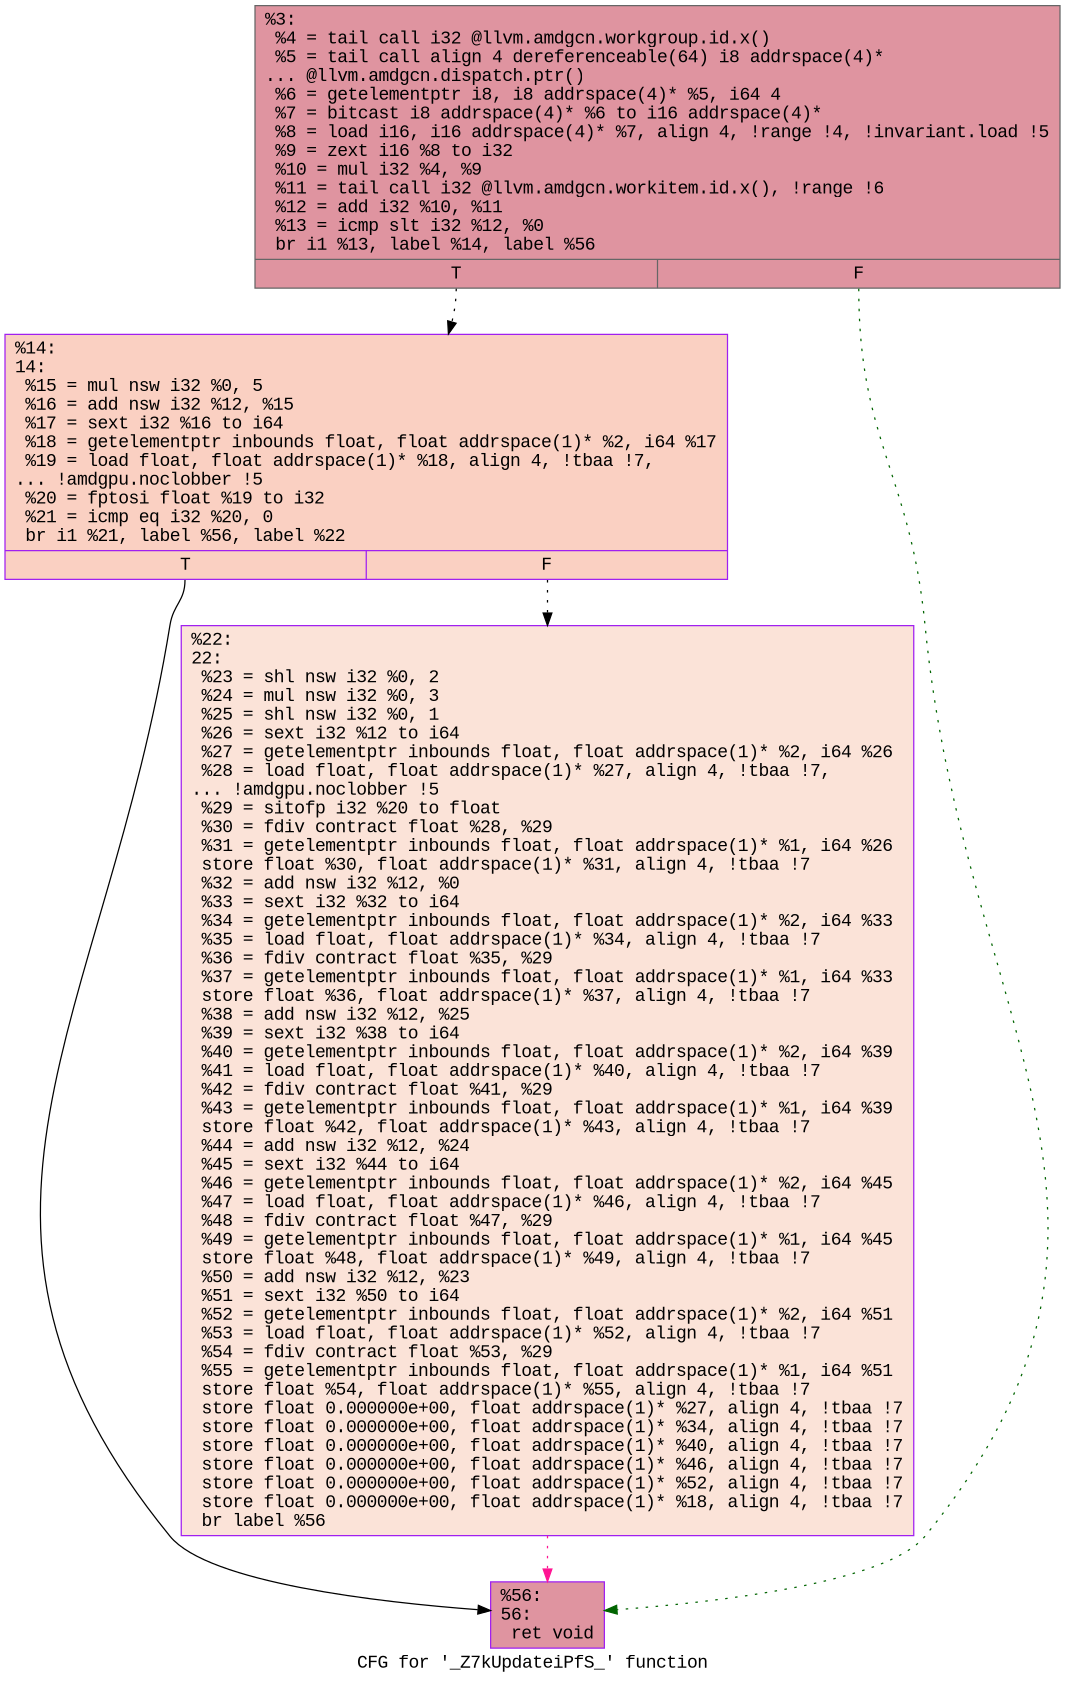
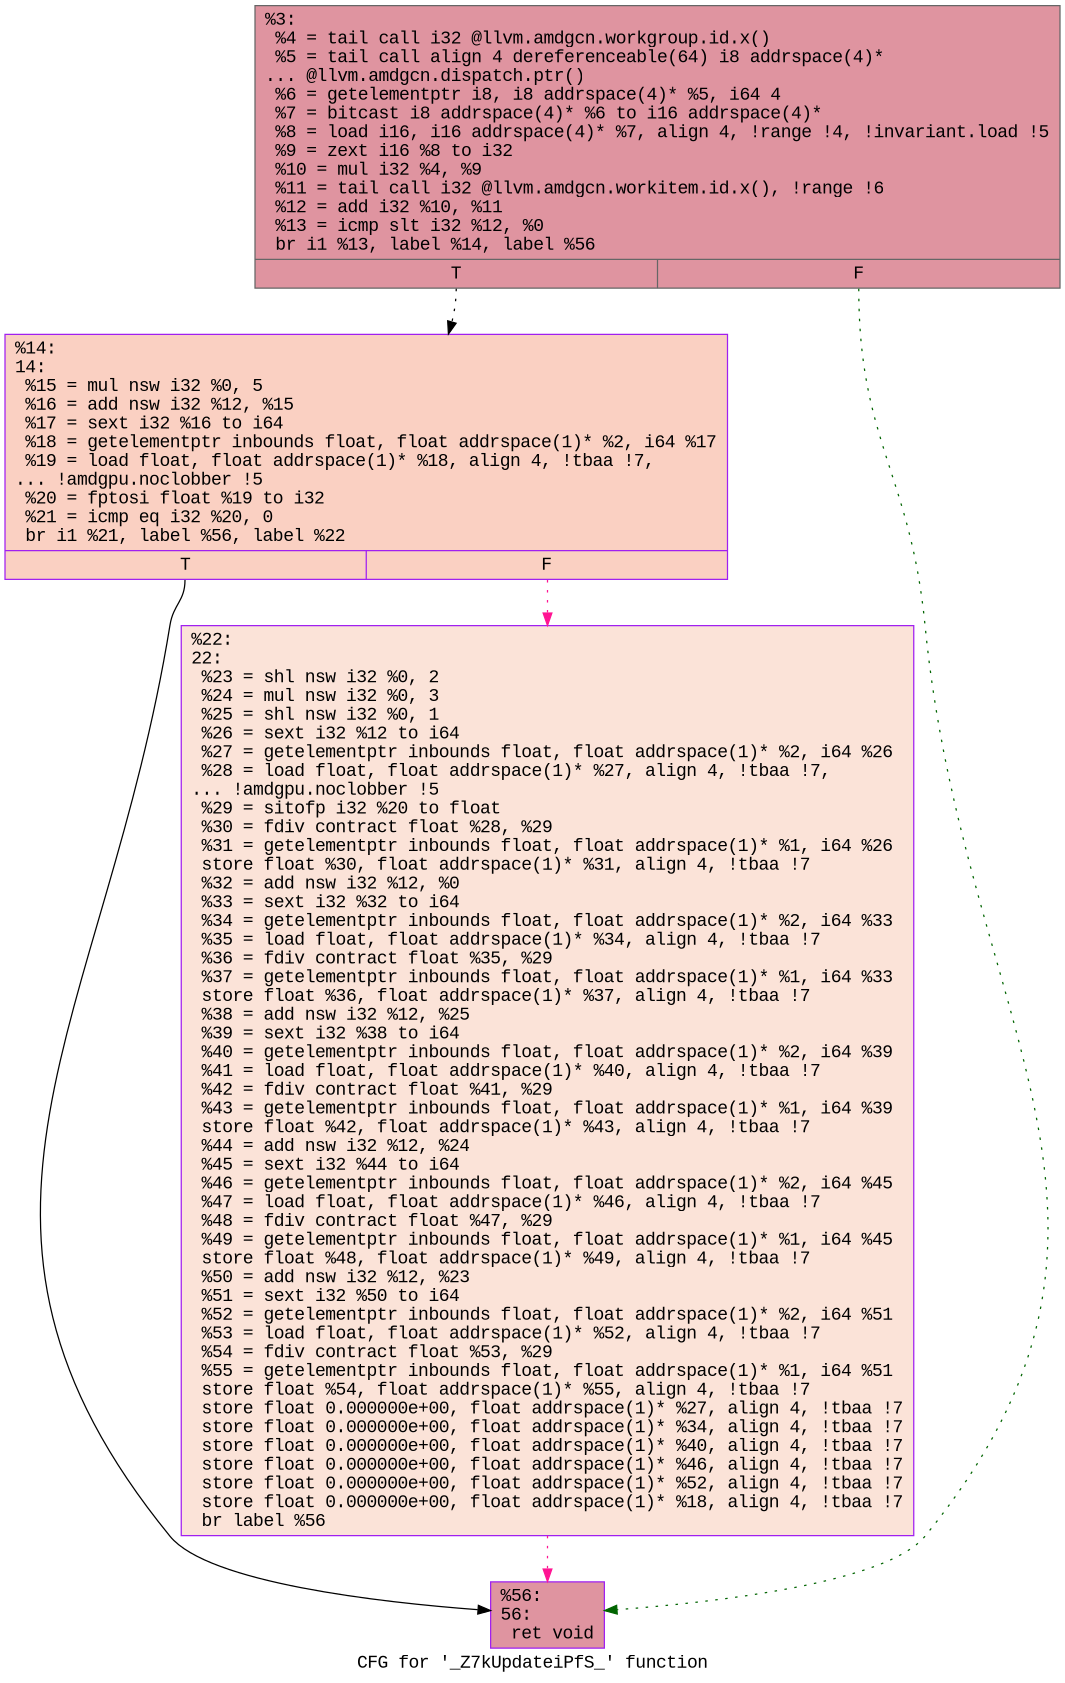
(548, 596) -> (548, 596)
